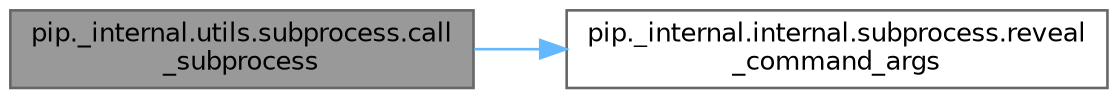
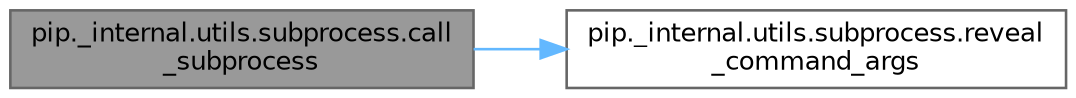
(837, 49) -> (816, 49)
